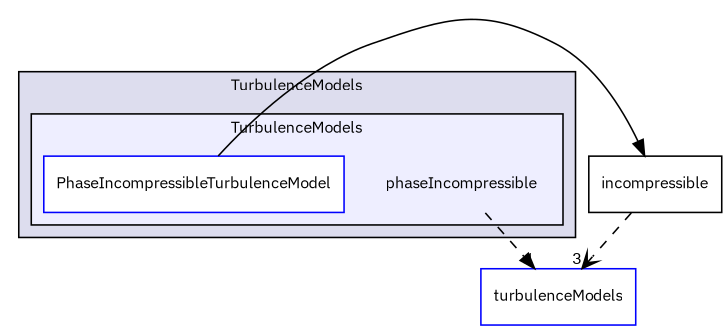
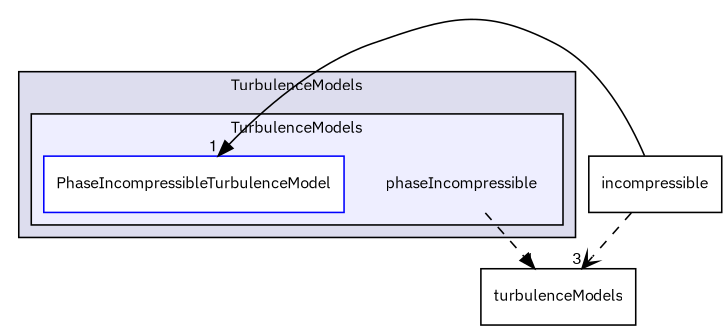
(434, 25) -> (449, 21)
(558, 297) -> (558, 297)
